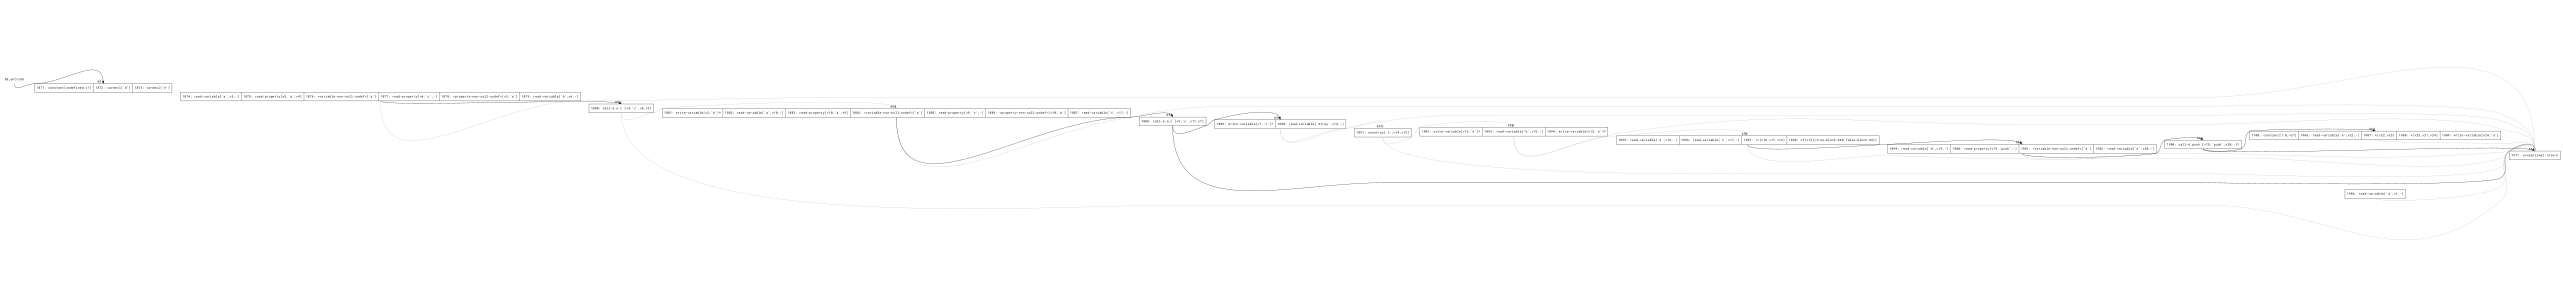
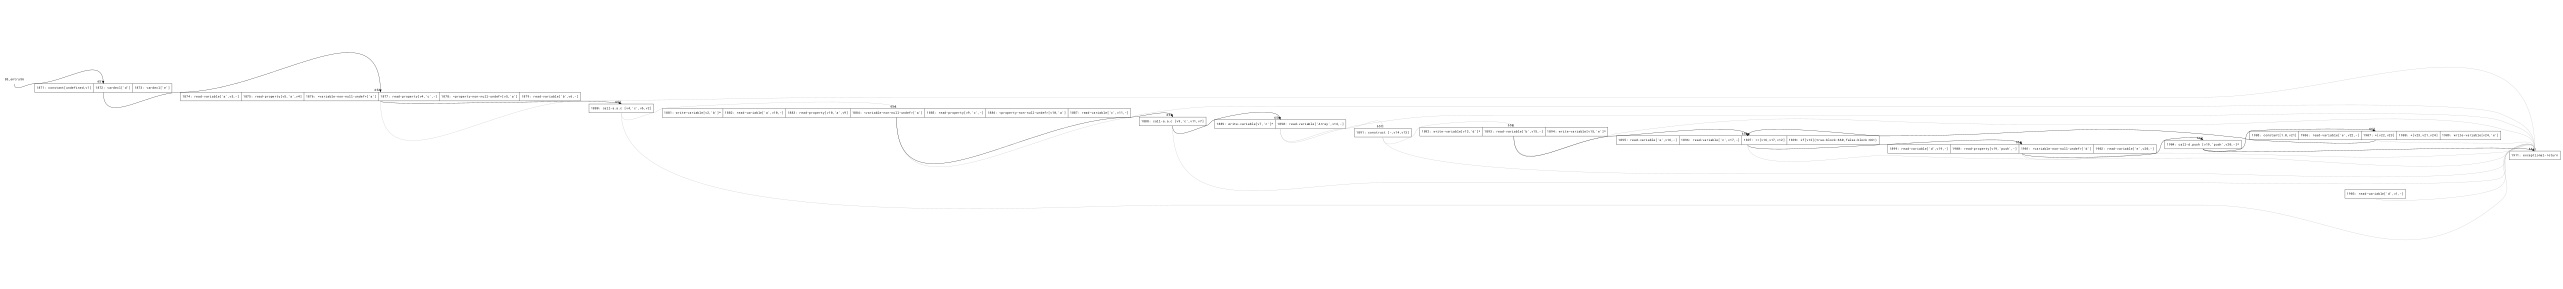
none -> (249, 80)
none -> (2062, 130)
(1623, 136) -> (1623, 136)
(1847, 183) -> (1847, 183)
